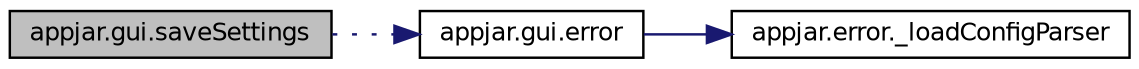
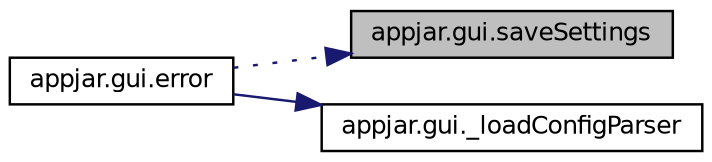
(363, 34) -> (280, 62)
(931, 34) -> (512, 128)
